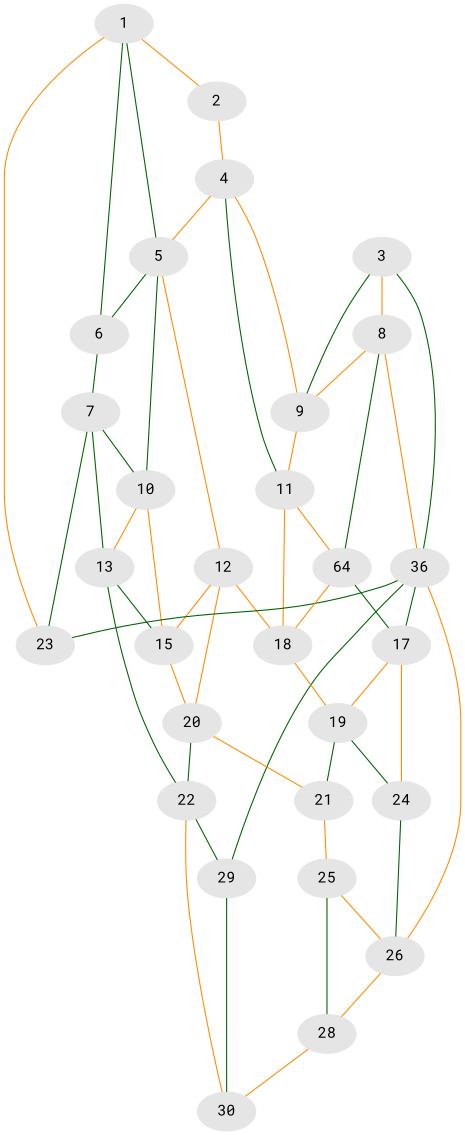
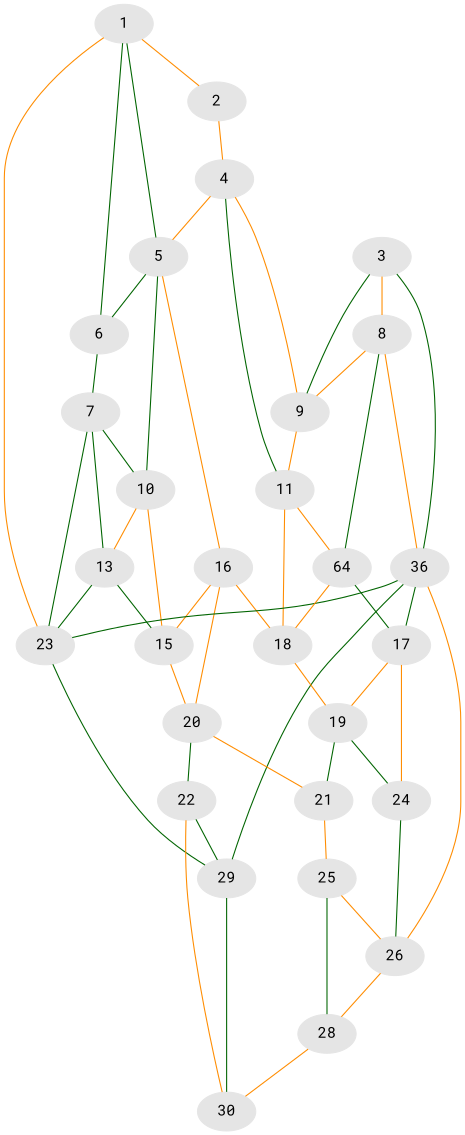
(223, 568) -> (223, 568)
(132, 688) -> (75, 607)
none -> (114, 777)
